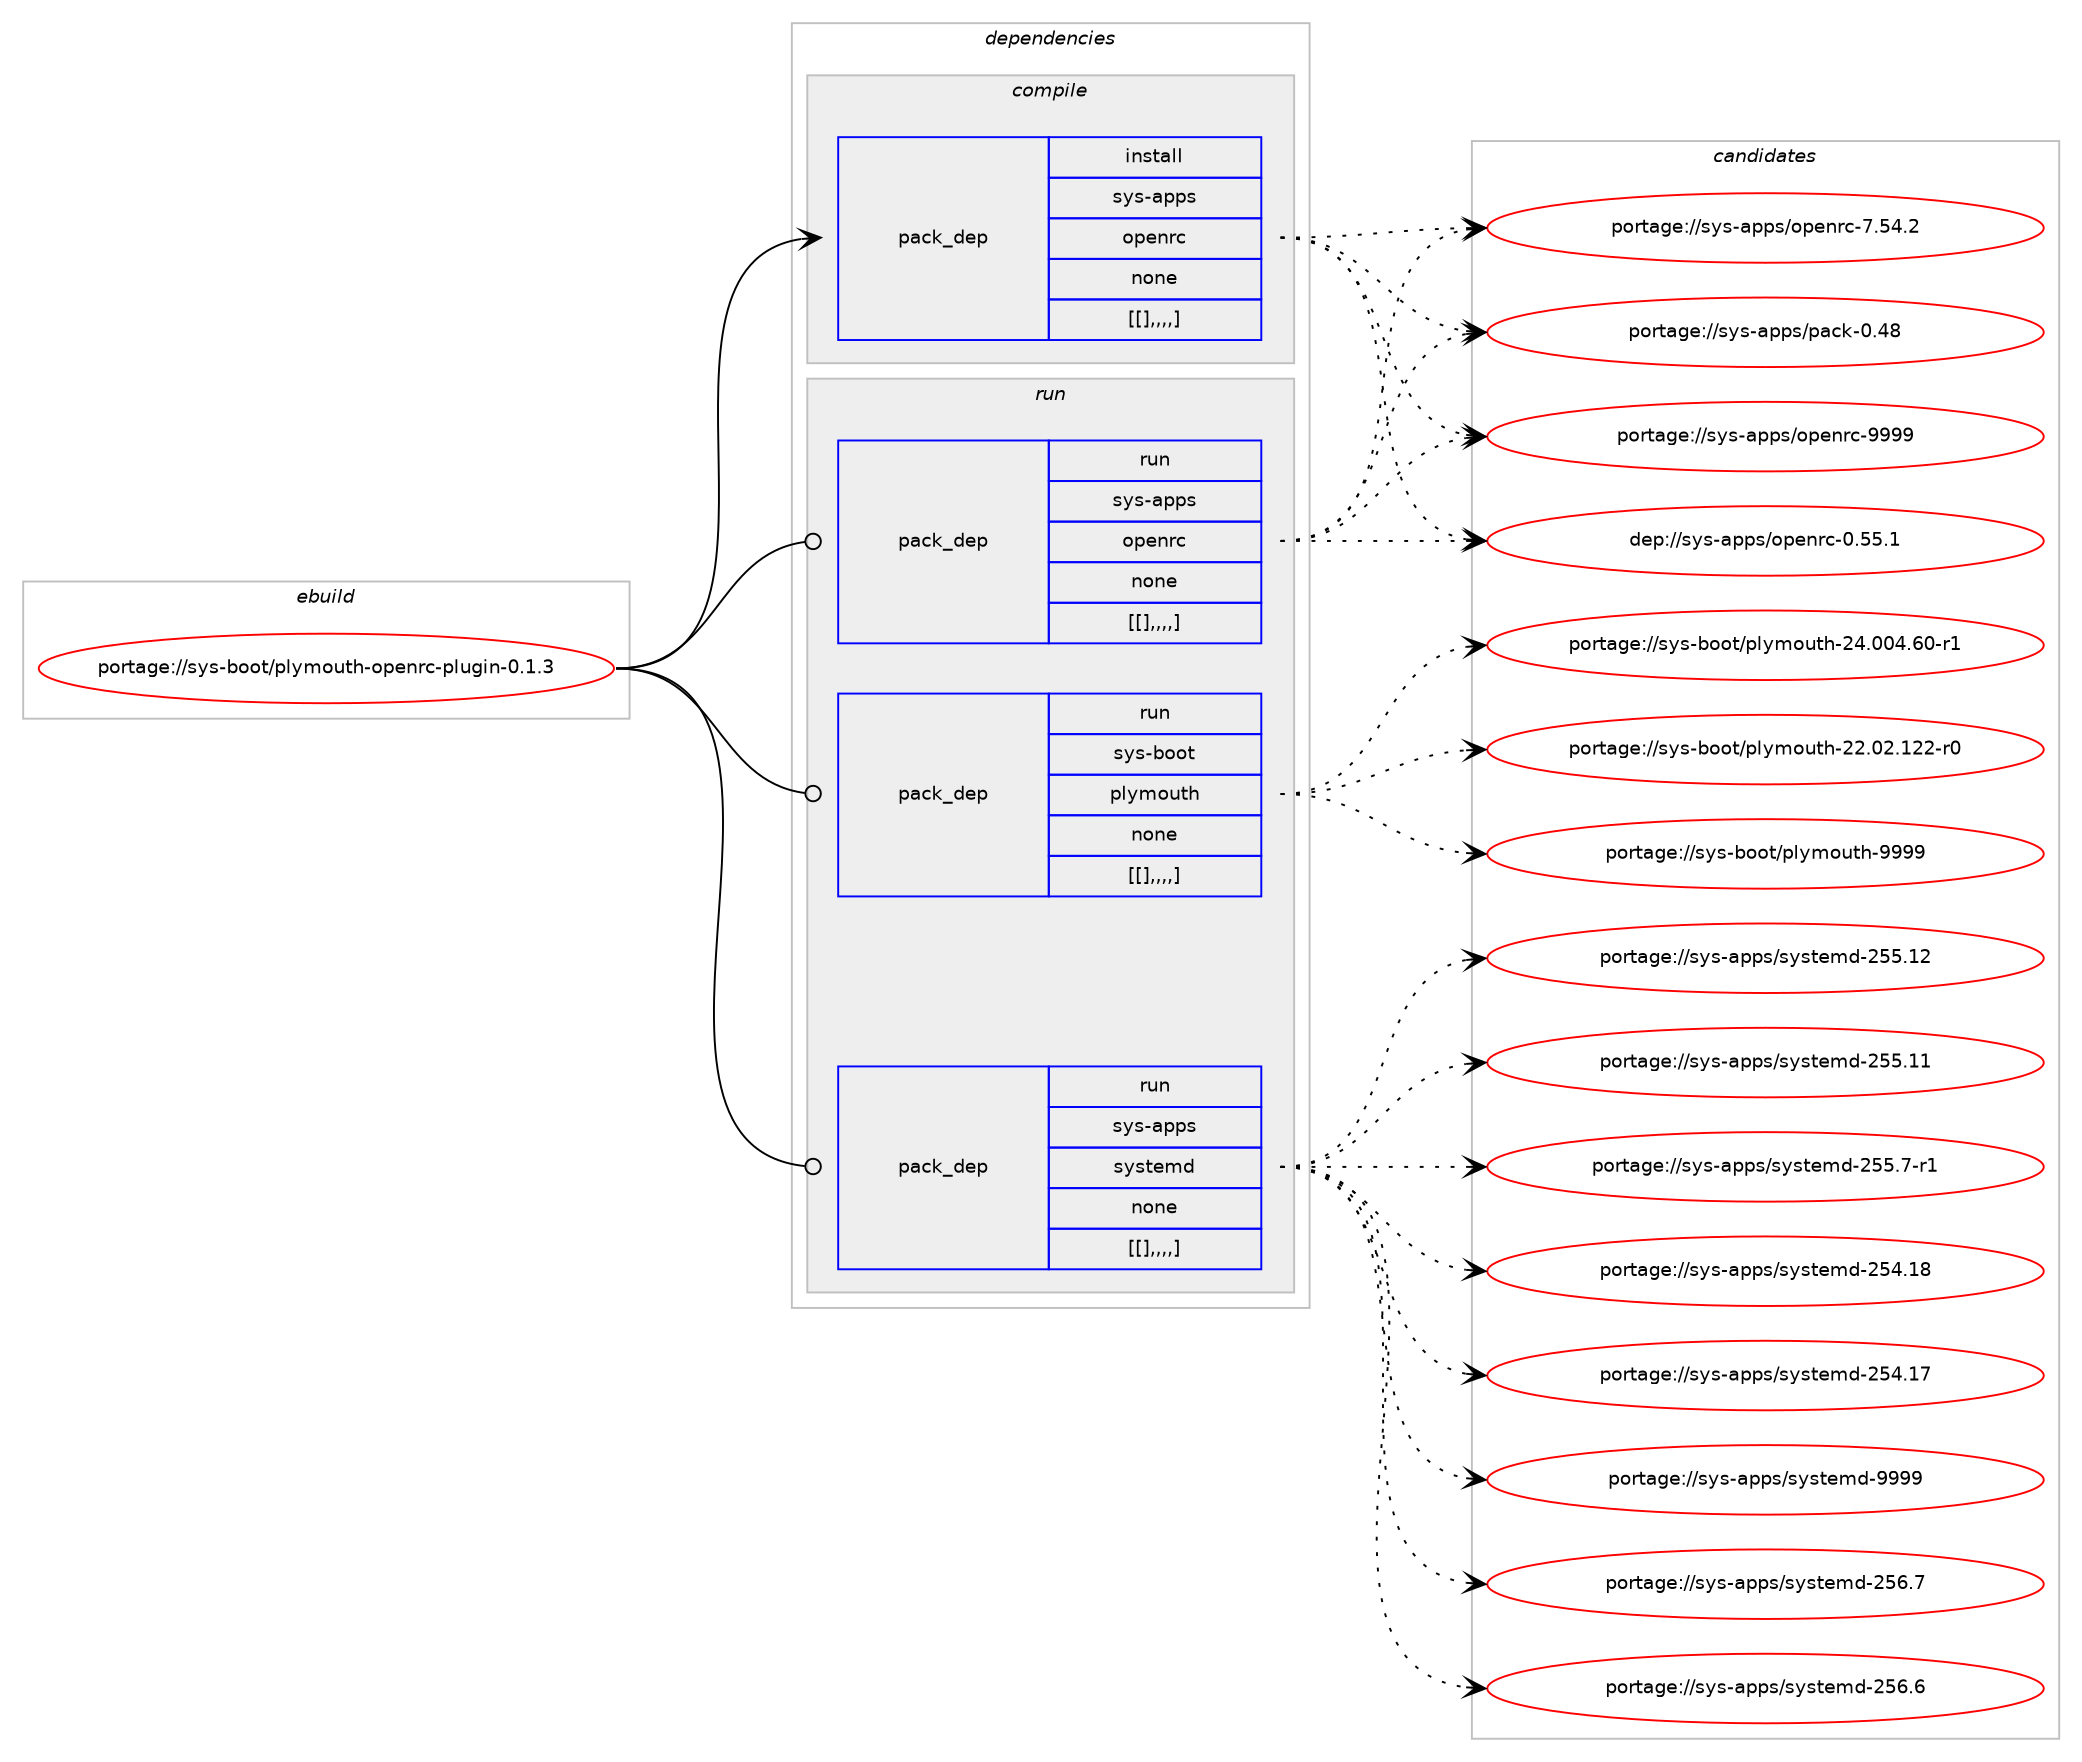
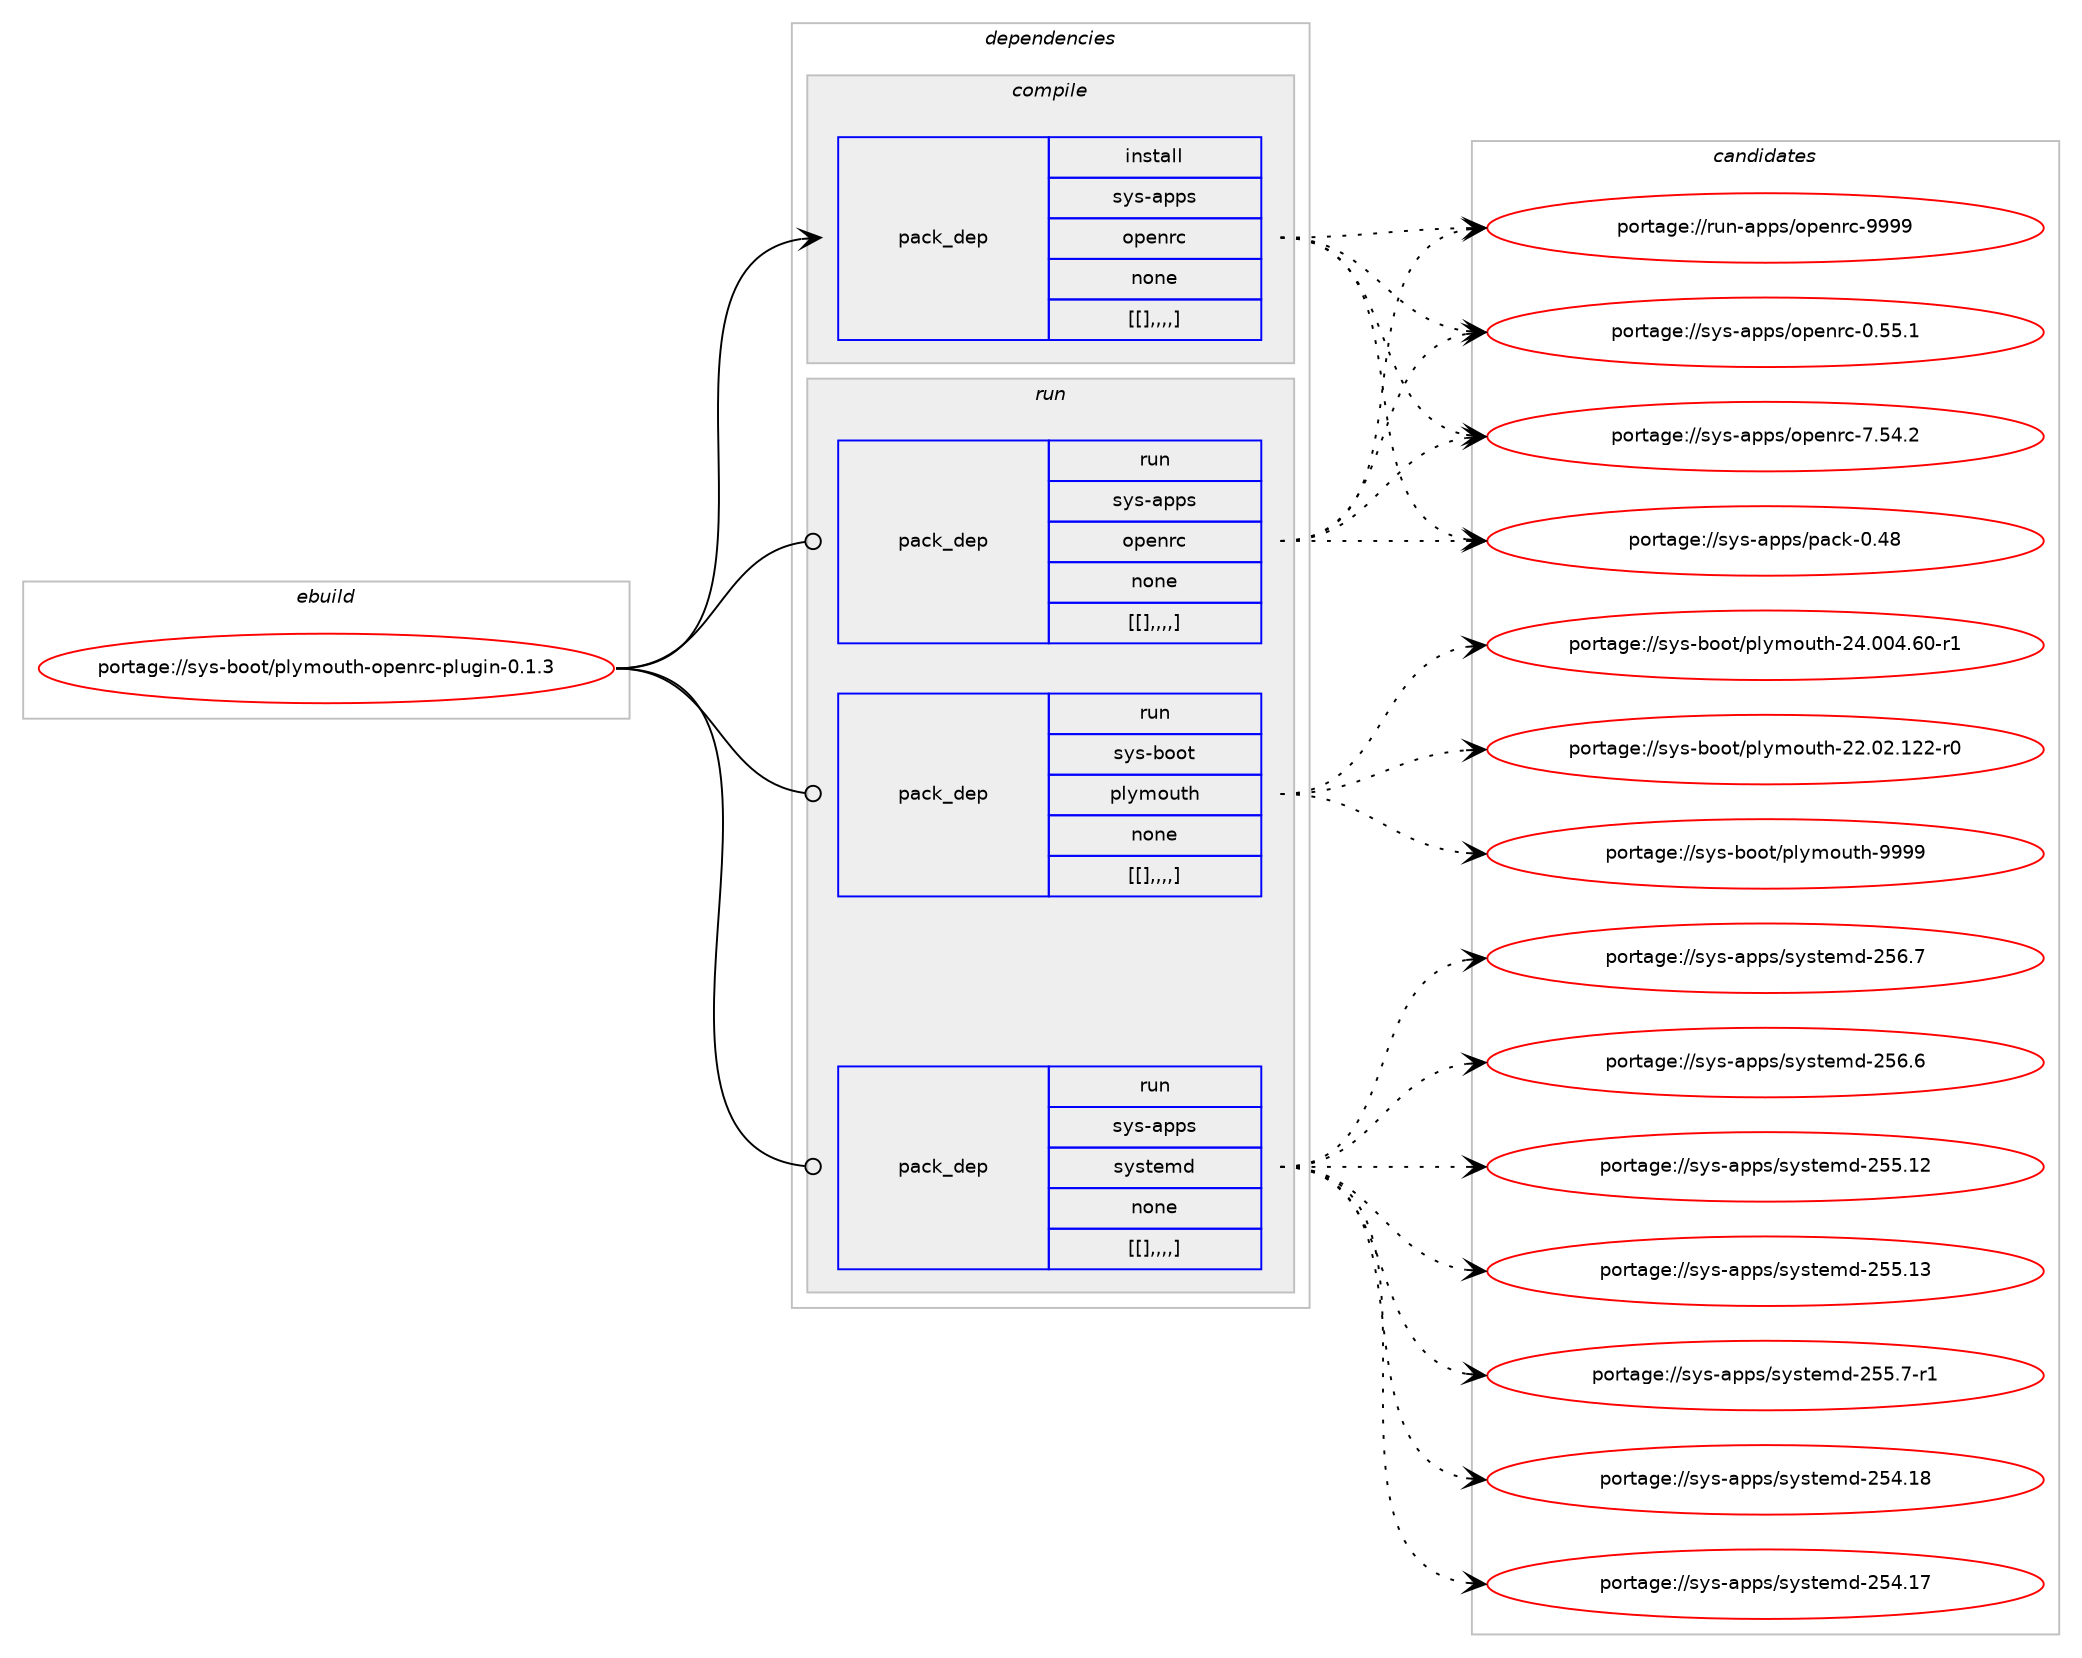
(1766, 437) -> (1766, 228)
(1766, 541) -> (1766, 332)
(1766, 1063) -> (1766, 1271)
(1766, 1480) -> none
